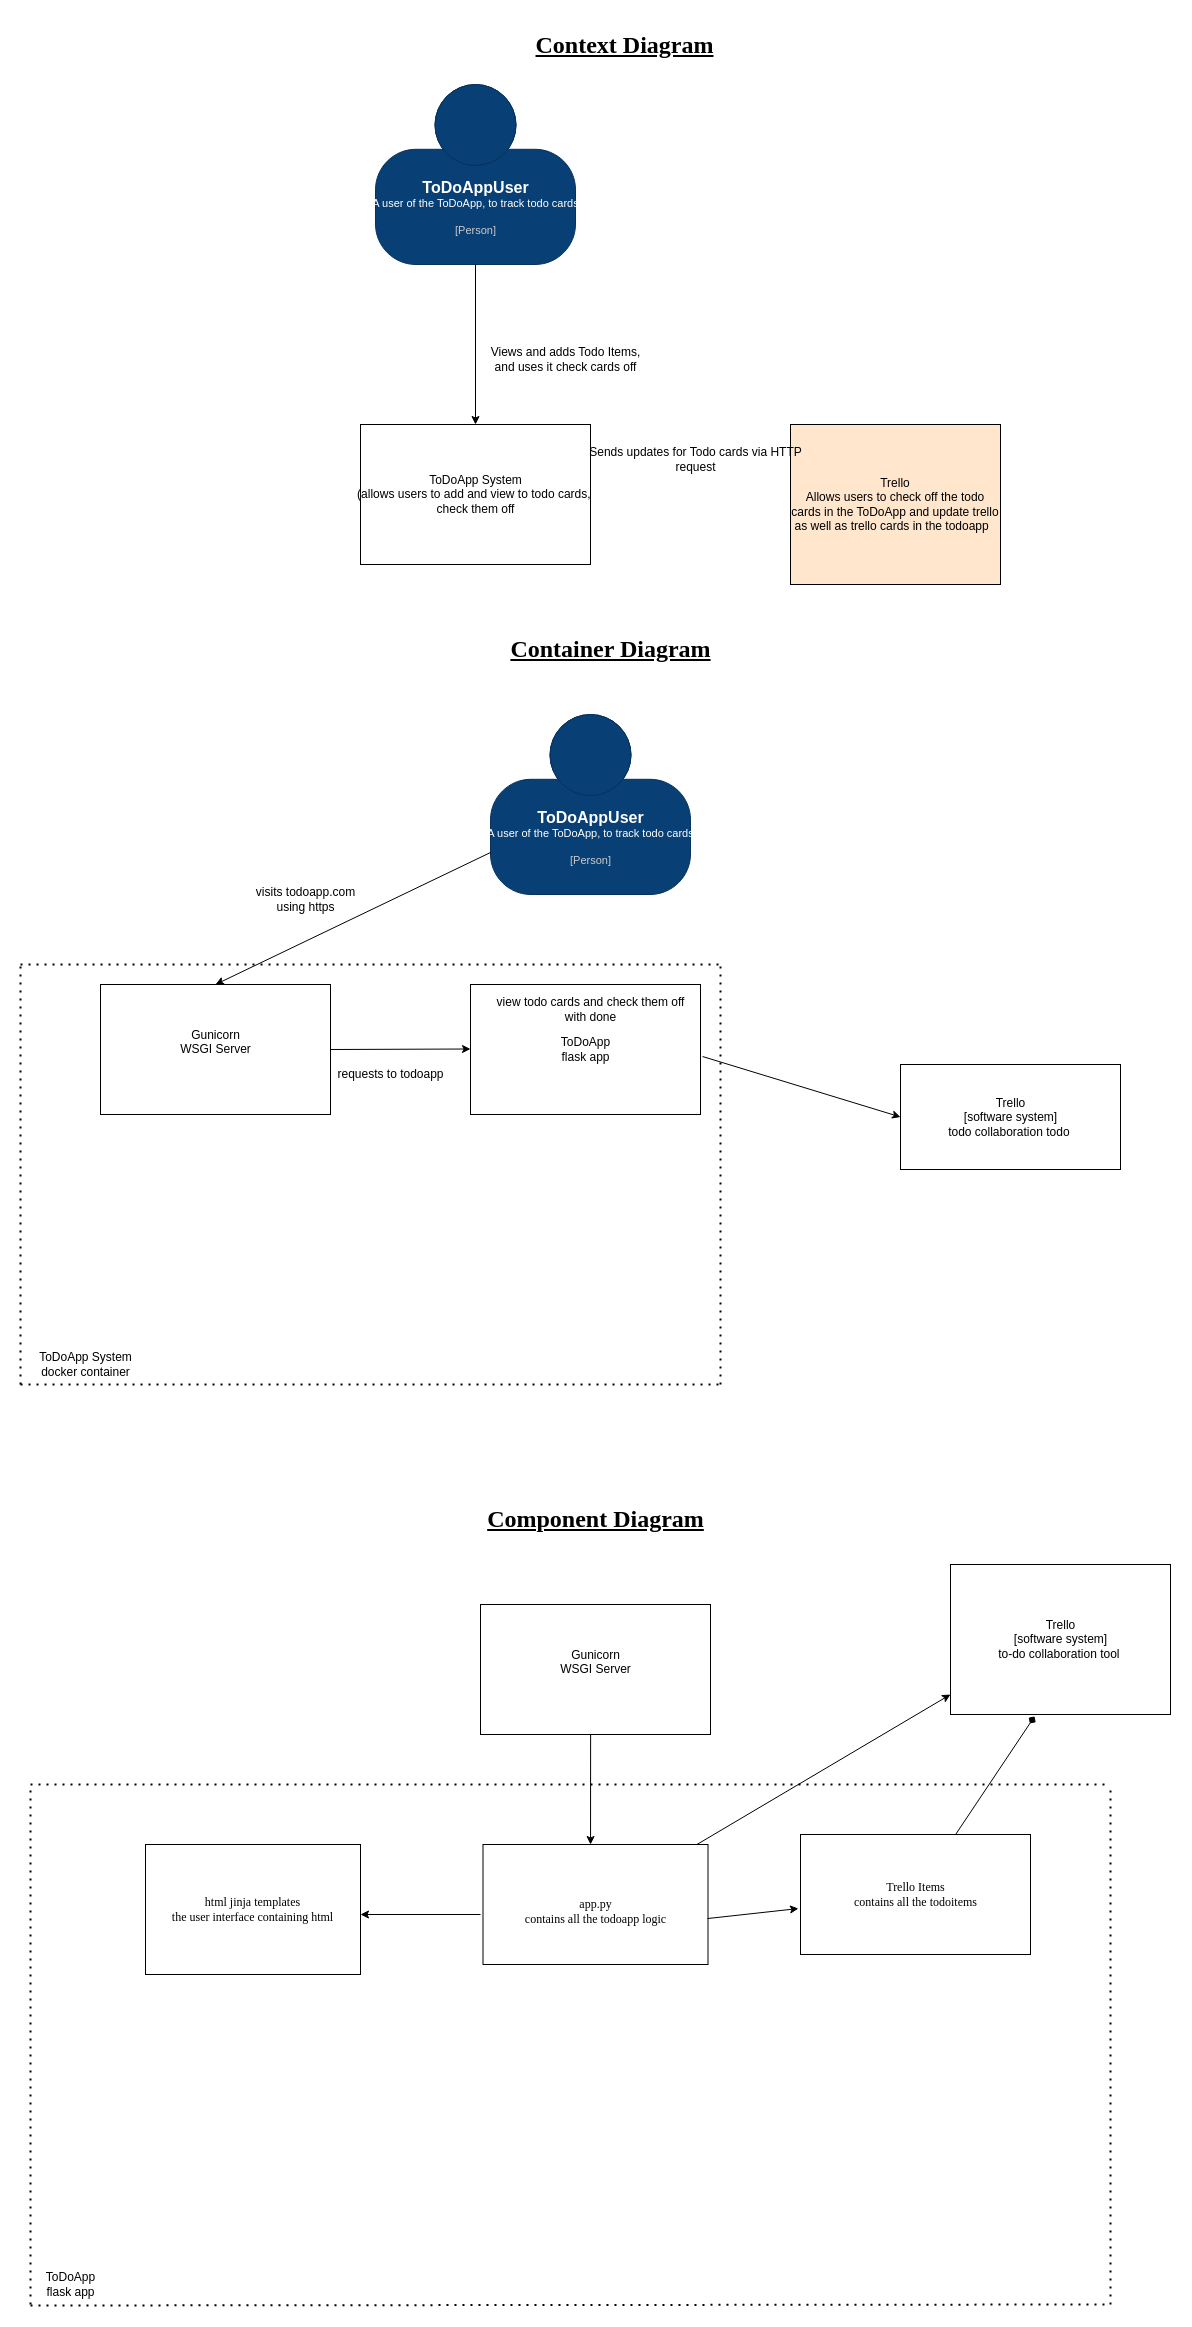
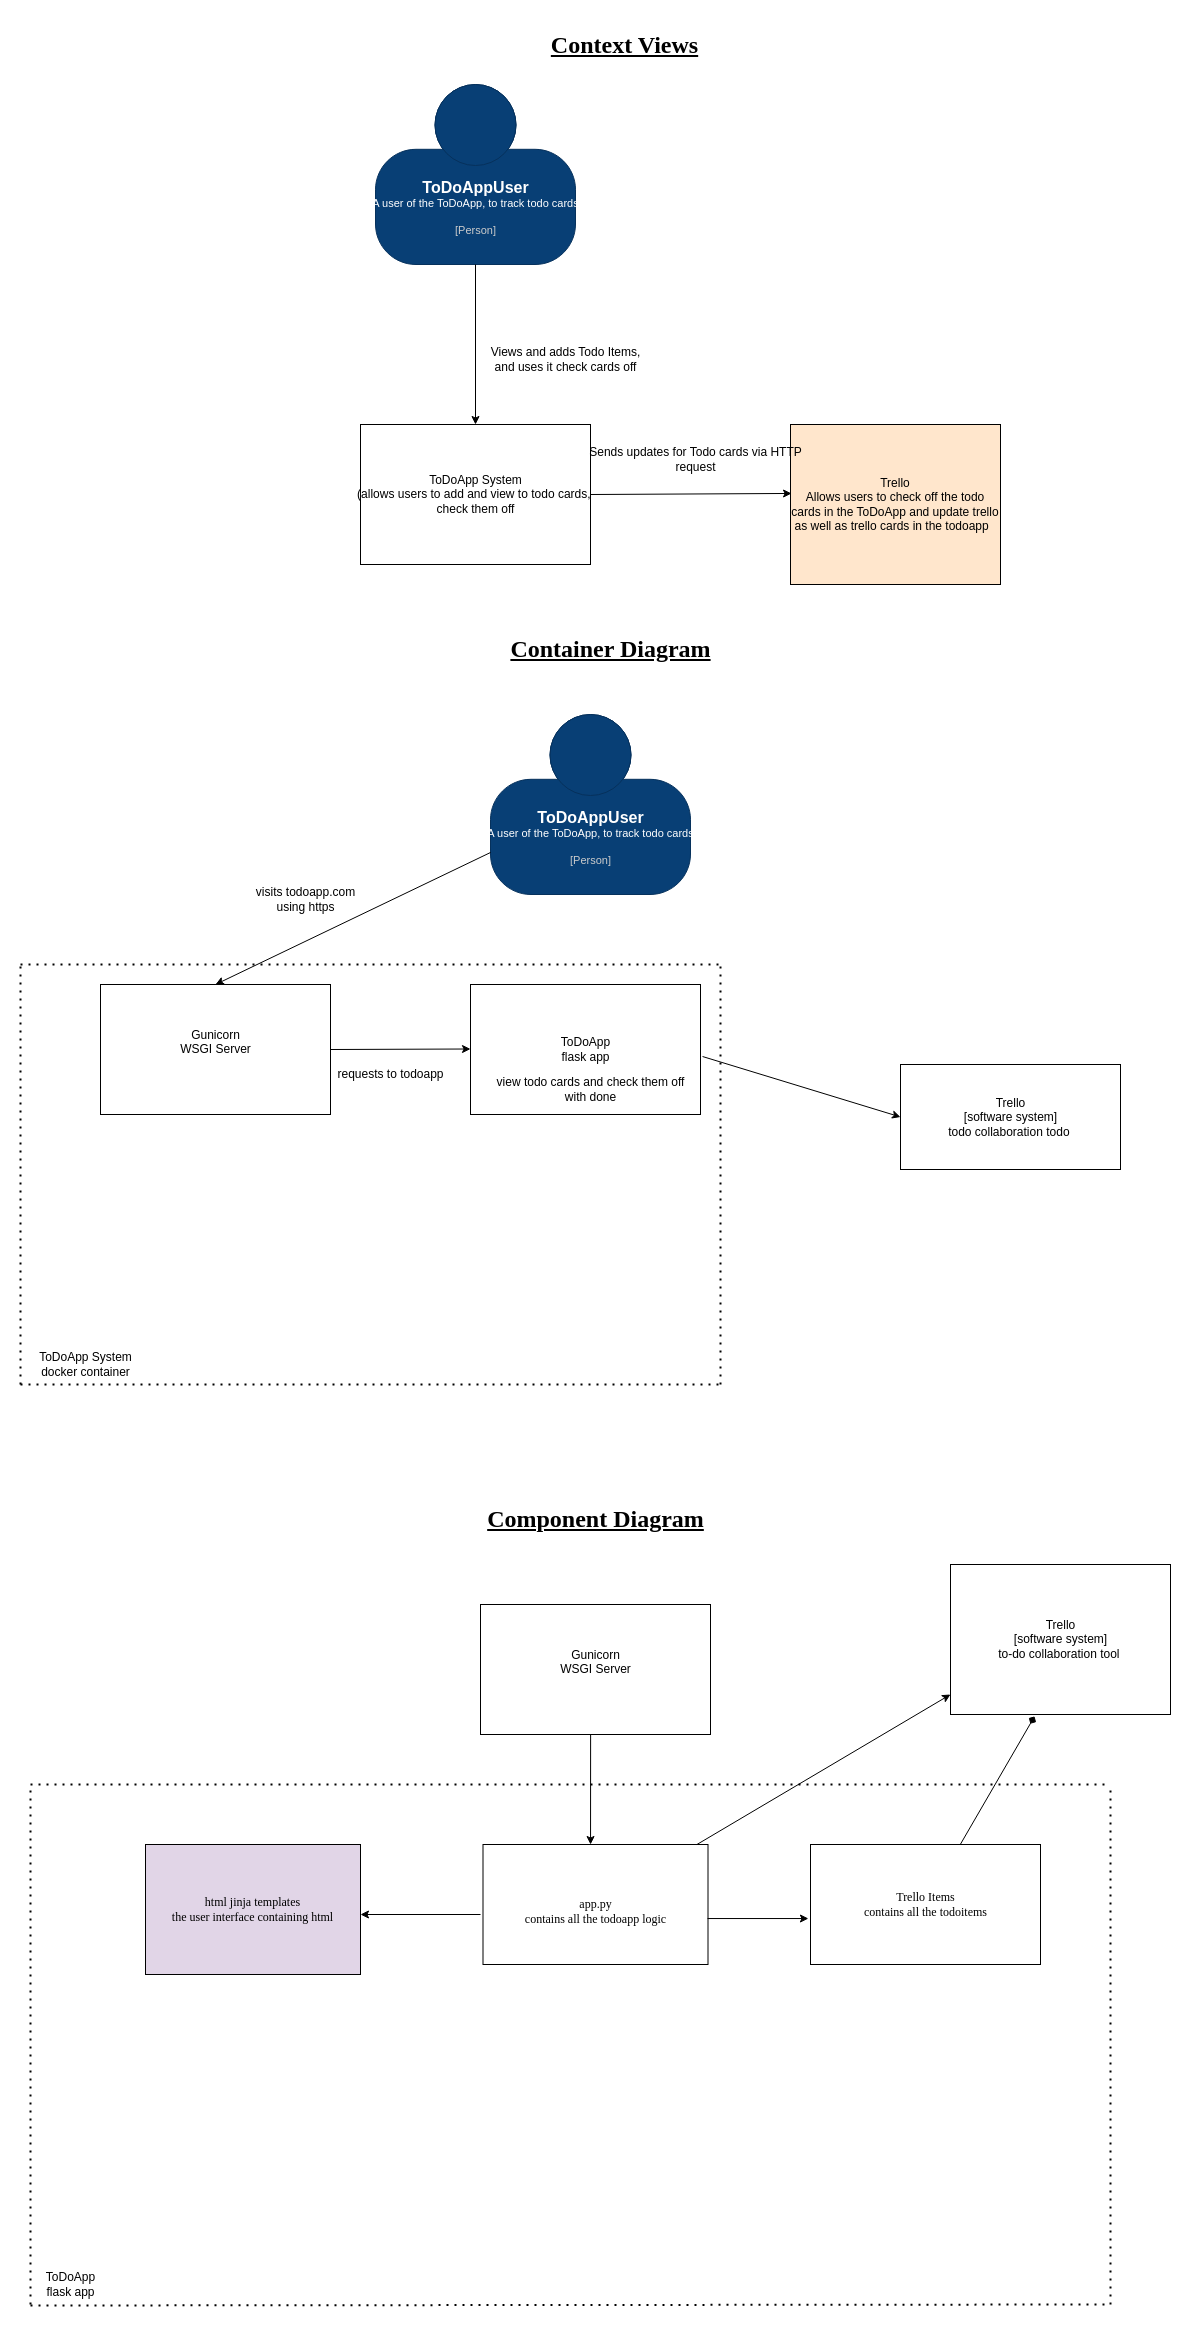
(625, 46) -> (625, 46)
none -> (688, 494)
(591, 1010) -> (591, 1090)
(916, 1895) -> (926, 1905)
(253, 1910) -> (253, 1910)
